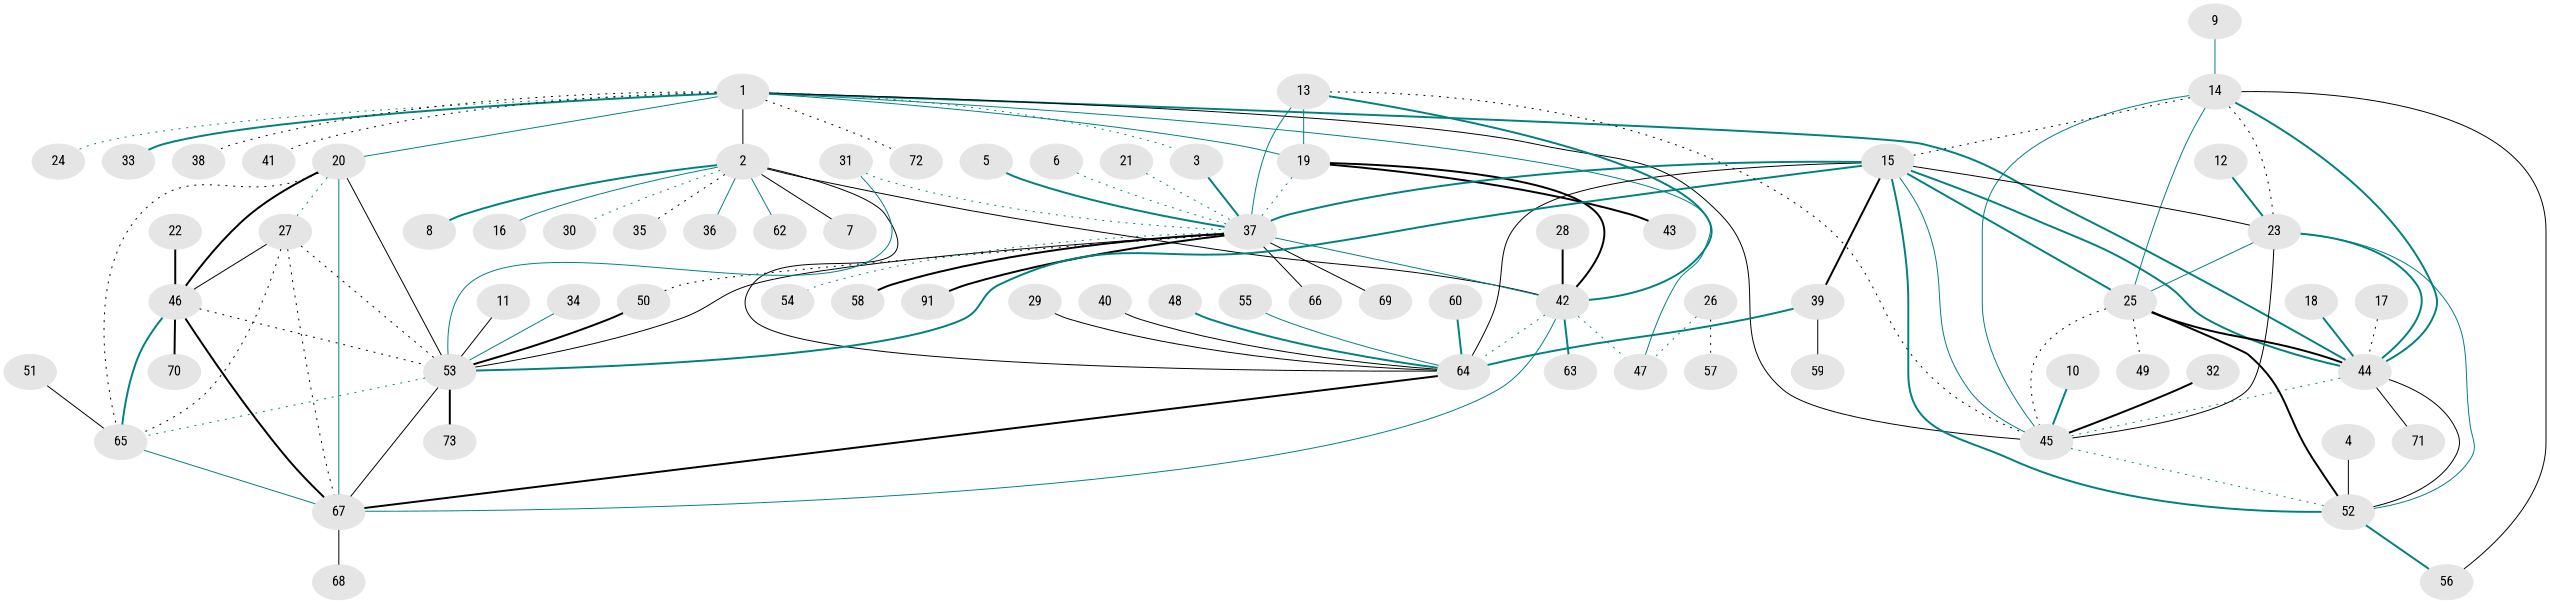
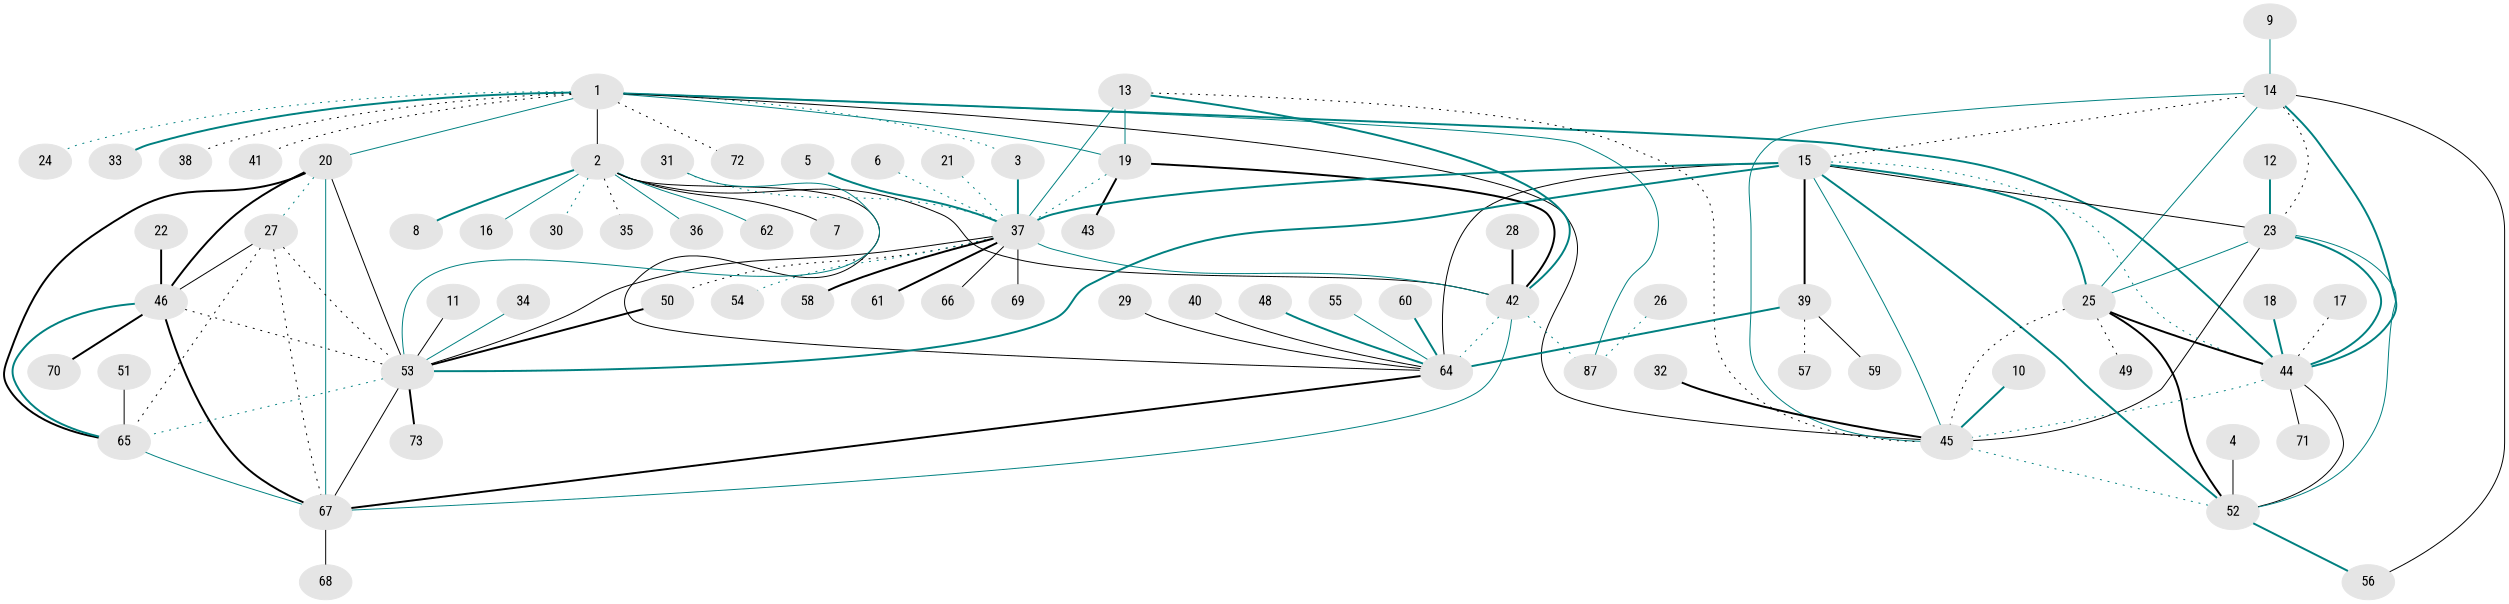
(132, 227) -> (68, 255)
(2130, 263) -> (2073, 213)
(928, 302) -> (878, 302)
(1711, 337) -> (1805, 337)
(1570, 372) -> none
(1641, 372) -> (1590, 372)
